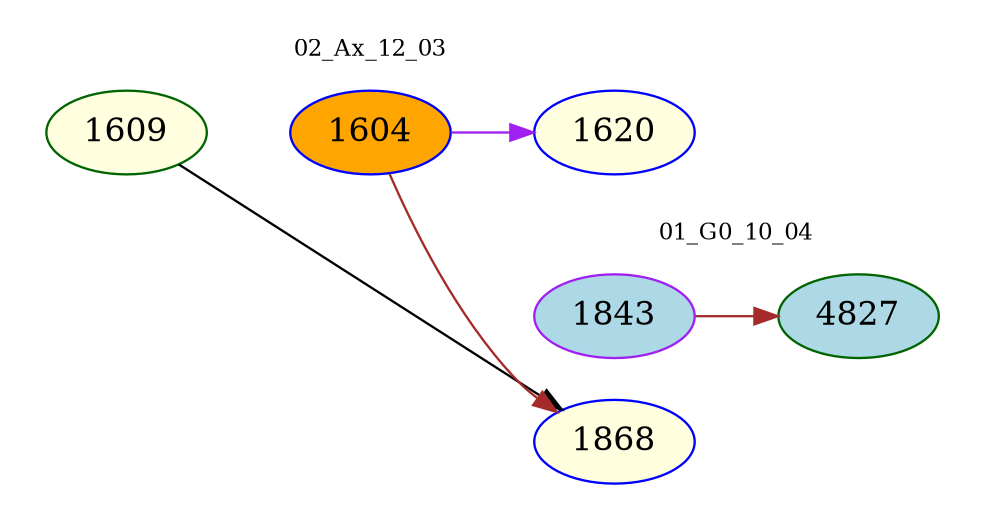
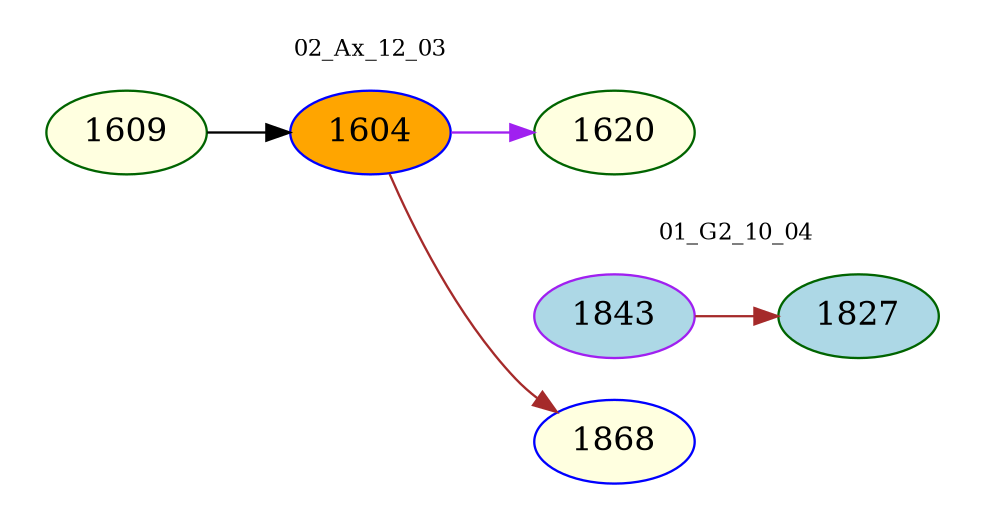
(614, 133) -> (614, 133)
(737, 234) -> (737, 234)
(360, 281) -> (237, 133)
(859, 316) -> (859, 316)
